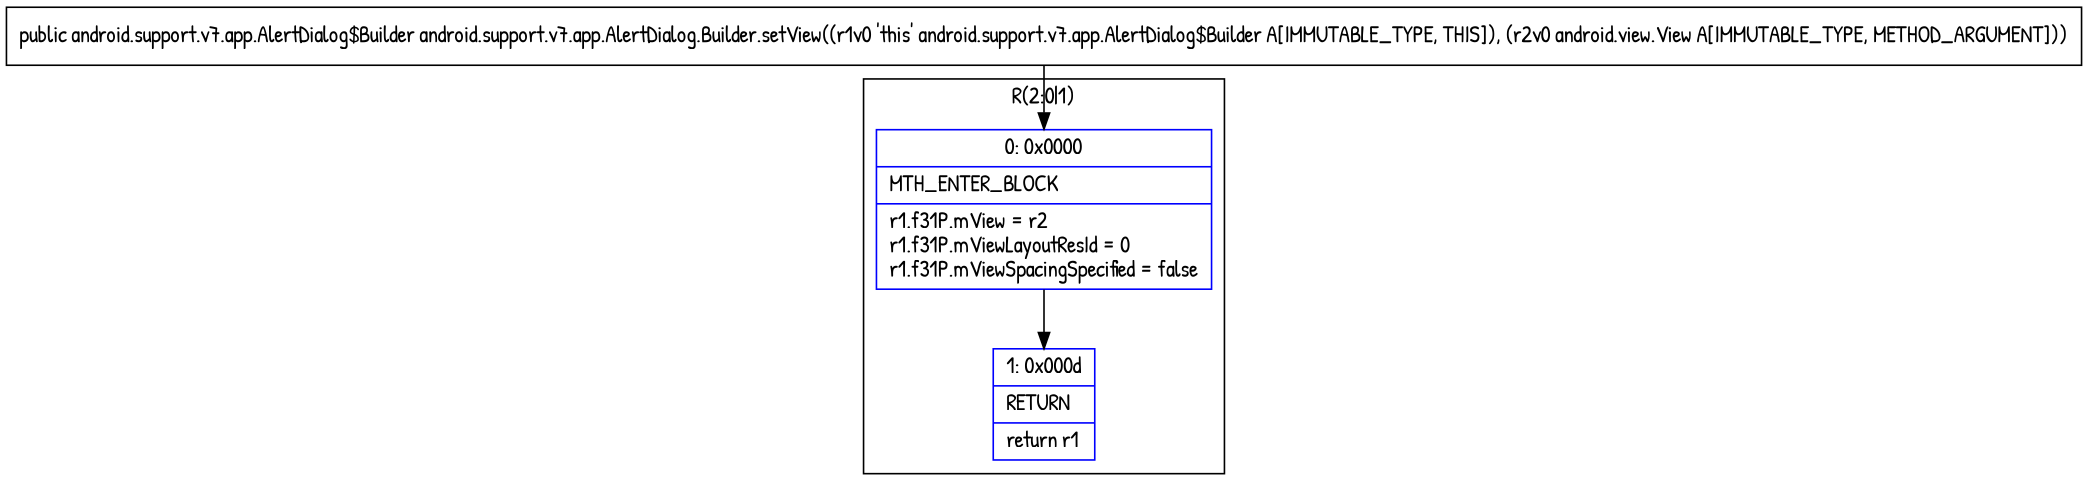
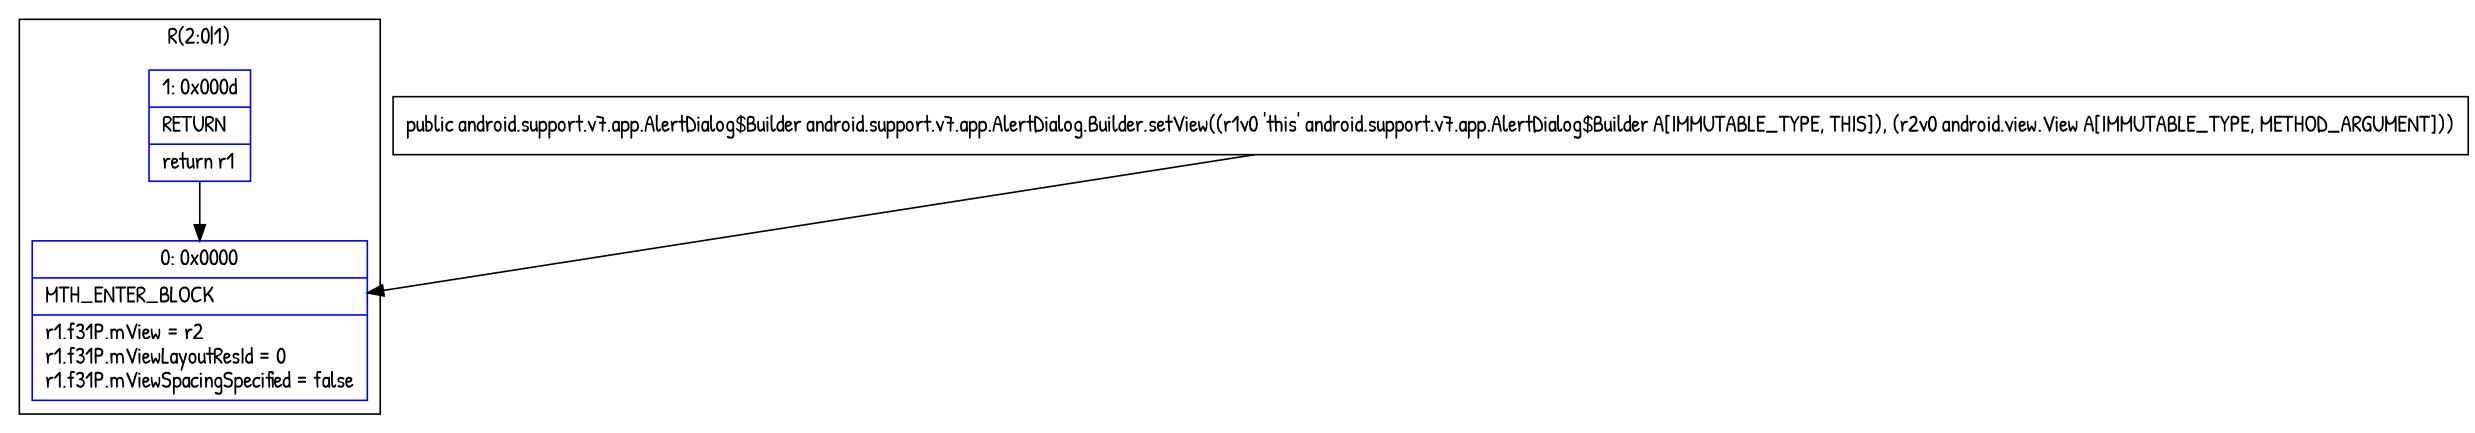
(1044, 311) -> (200, 203)
